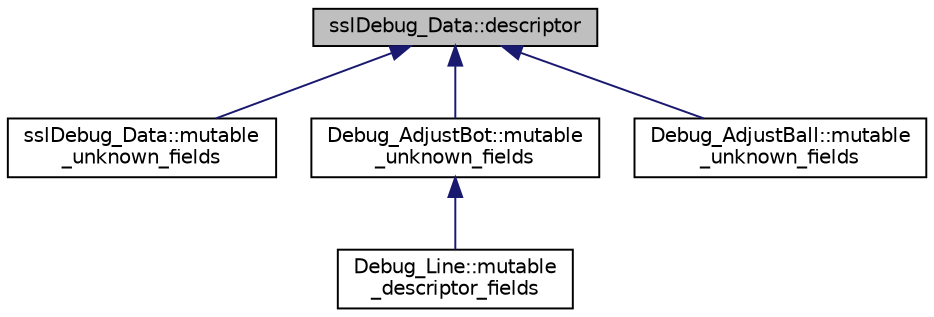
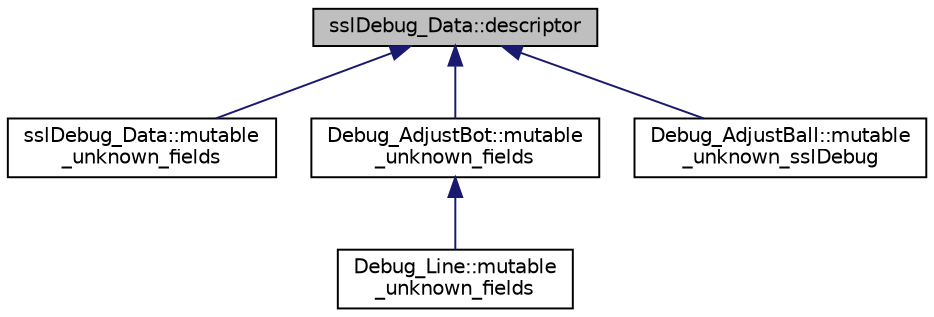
(780, 148) -> (780, 148)
(455, 279) -> (455, 279)
